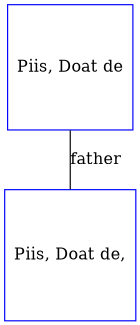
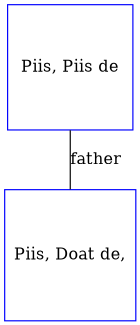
(70, 67) -> (70, 67)
